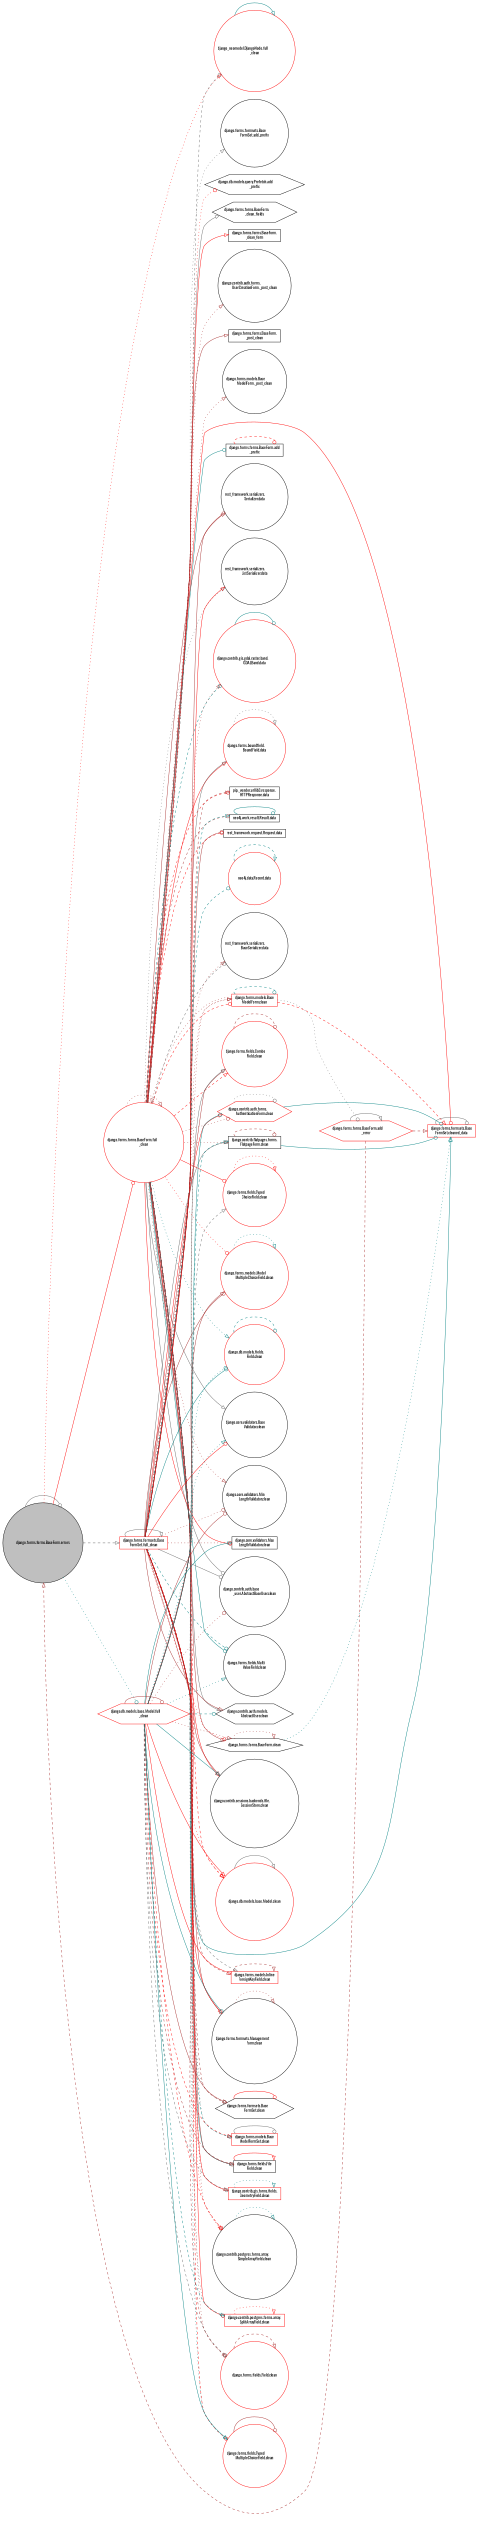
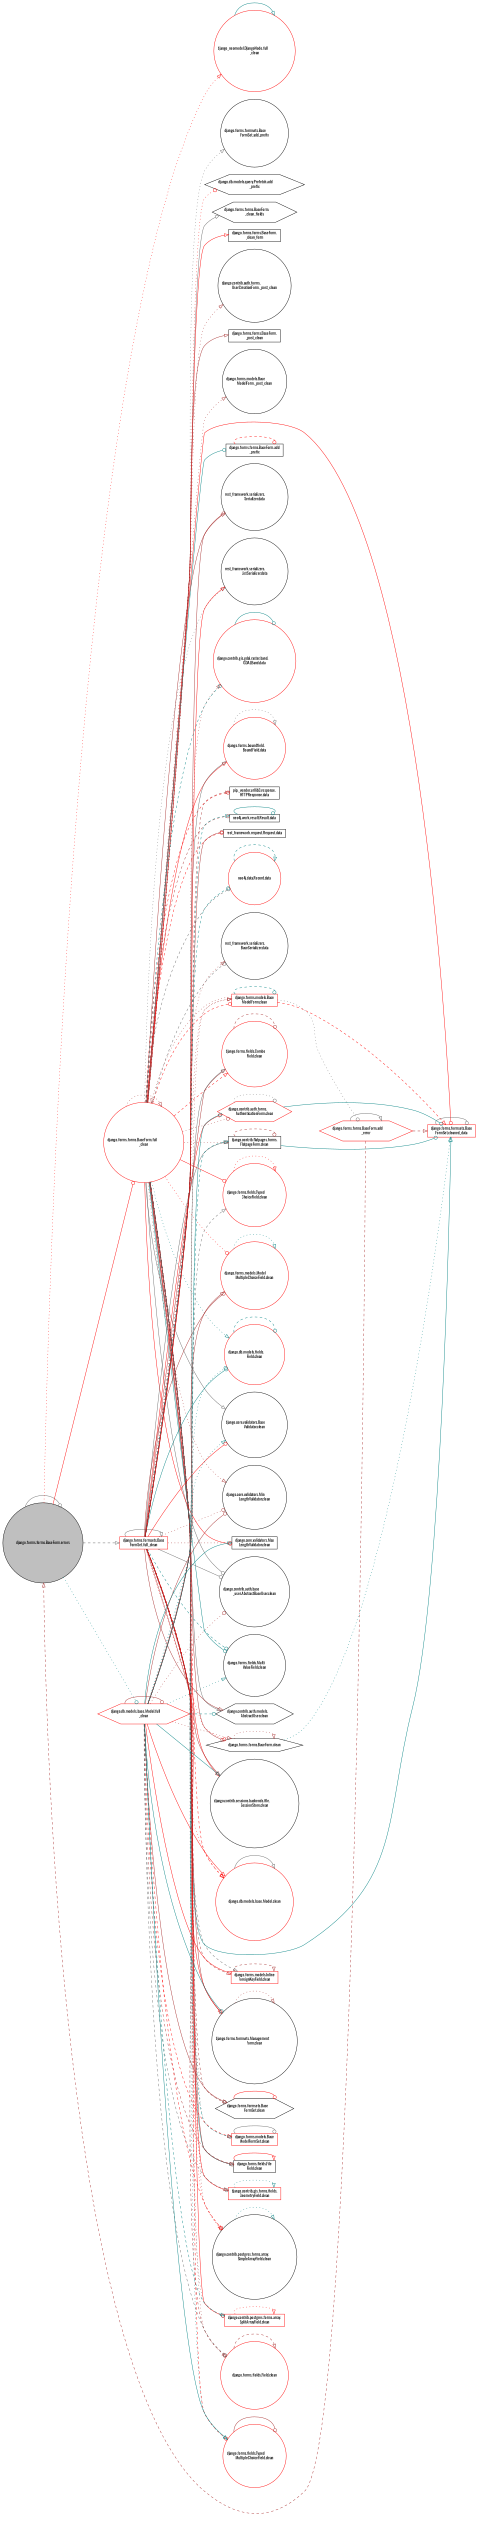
(189, 588) -> (167, 987)
